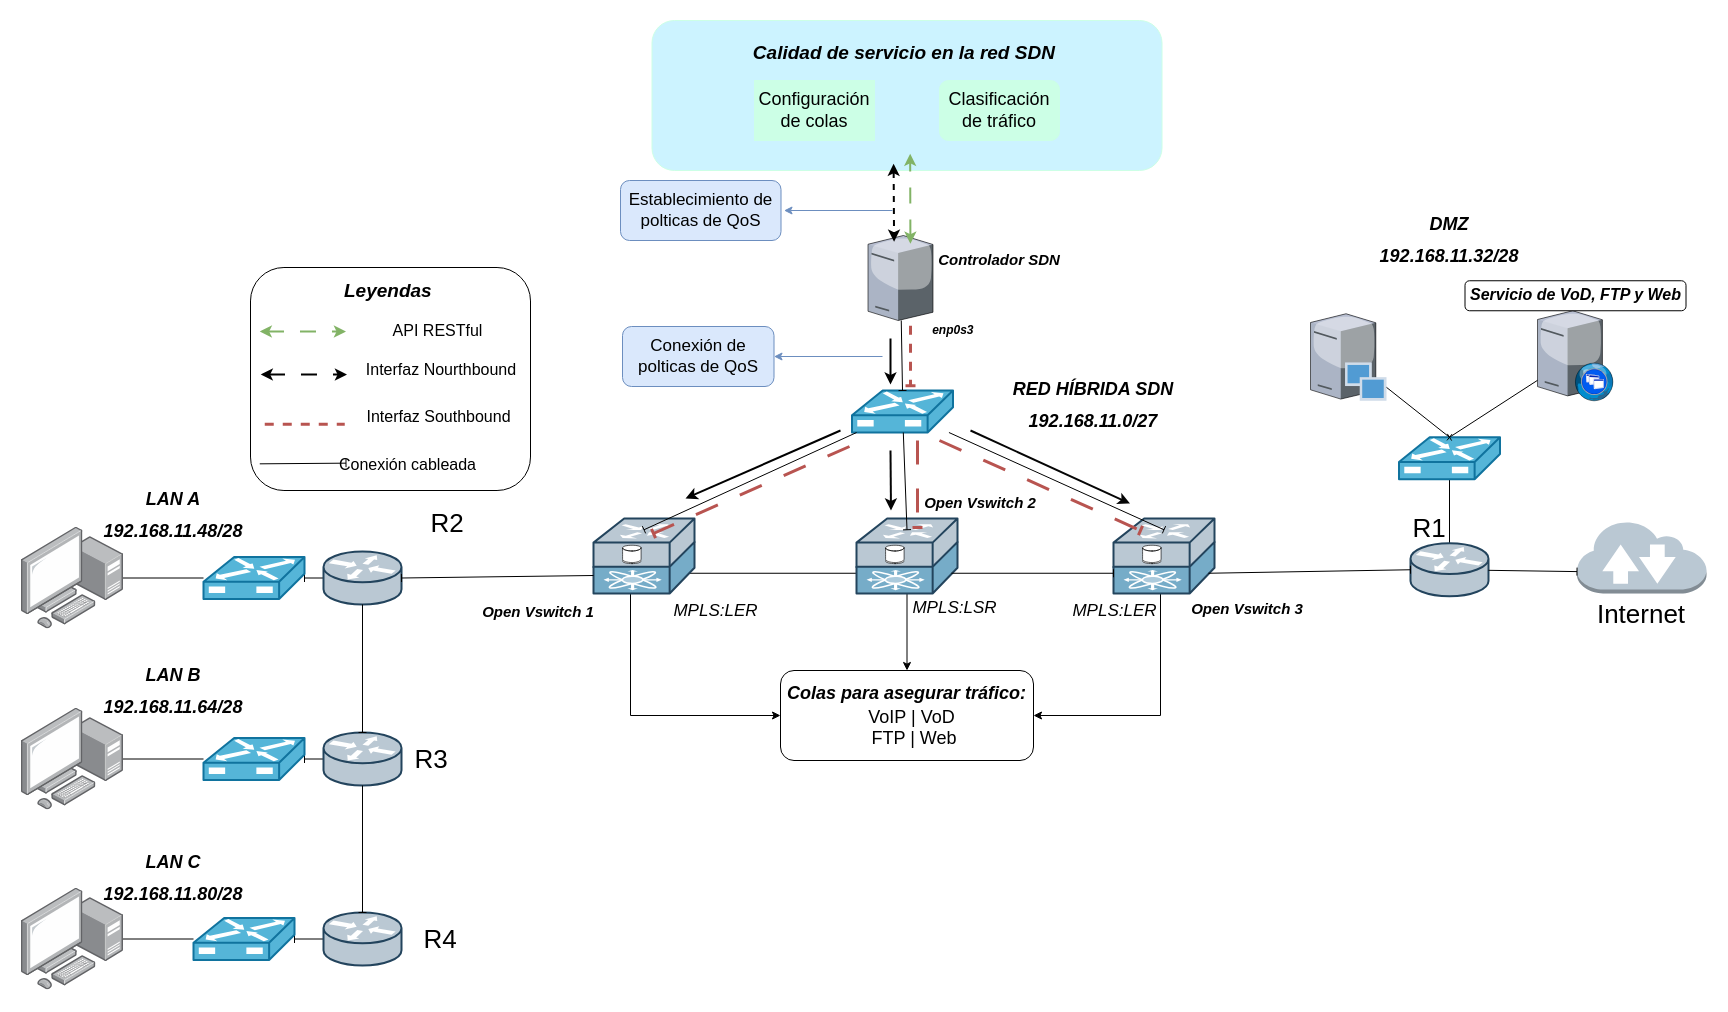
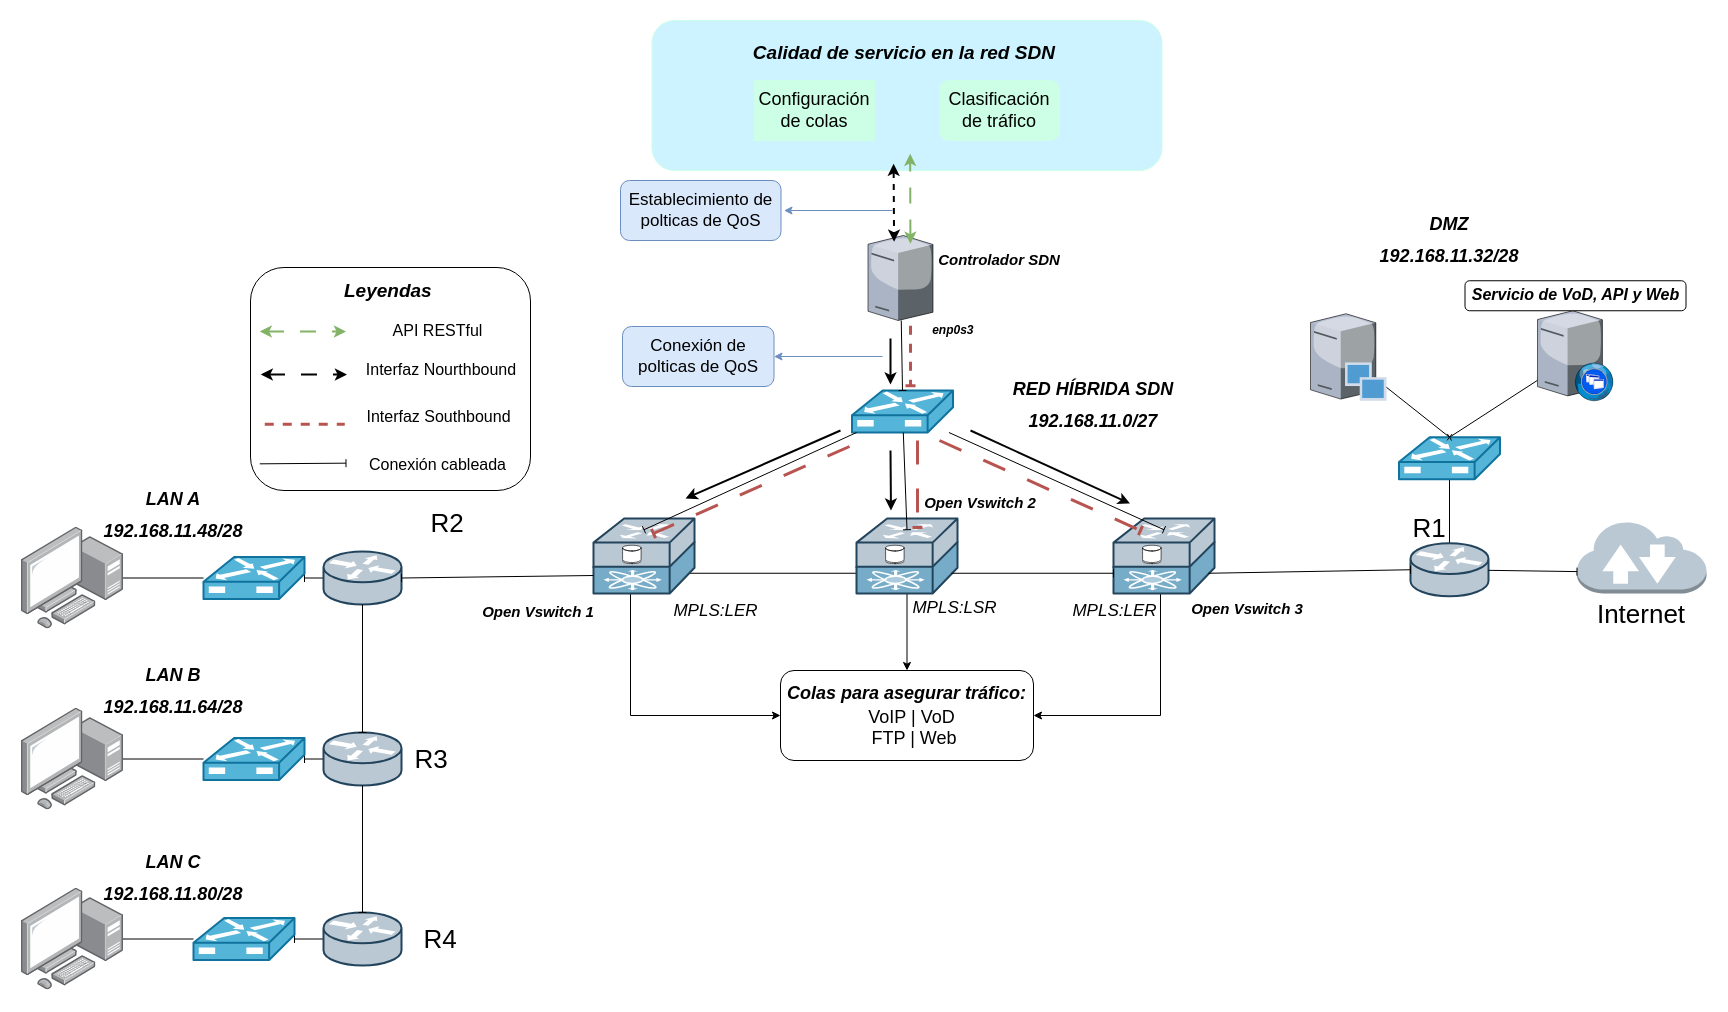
(1576, 296) -> (1576, 296)
(408, 464) -> (438, 464)
